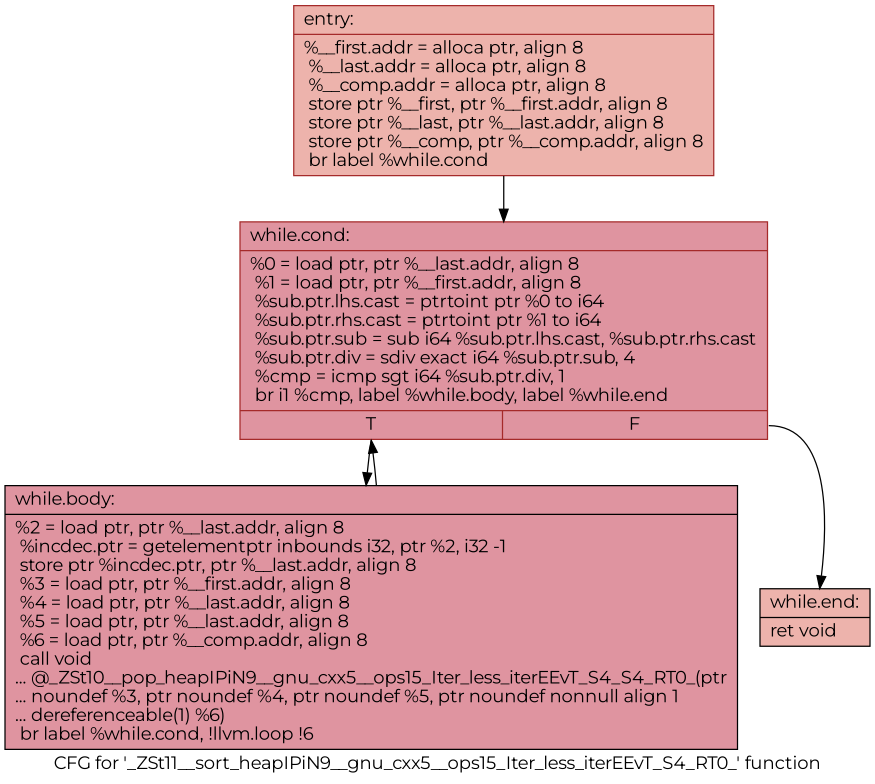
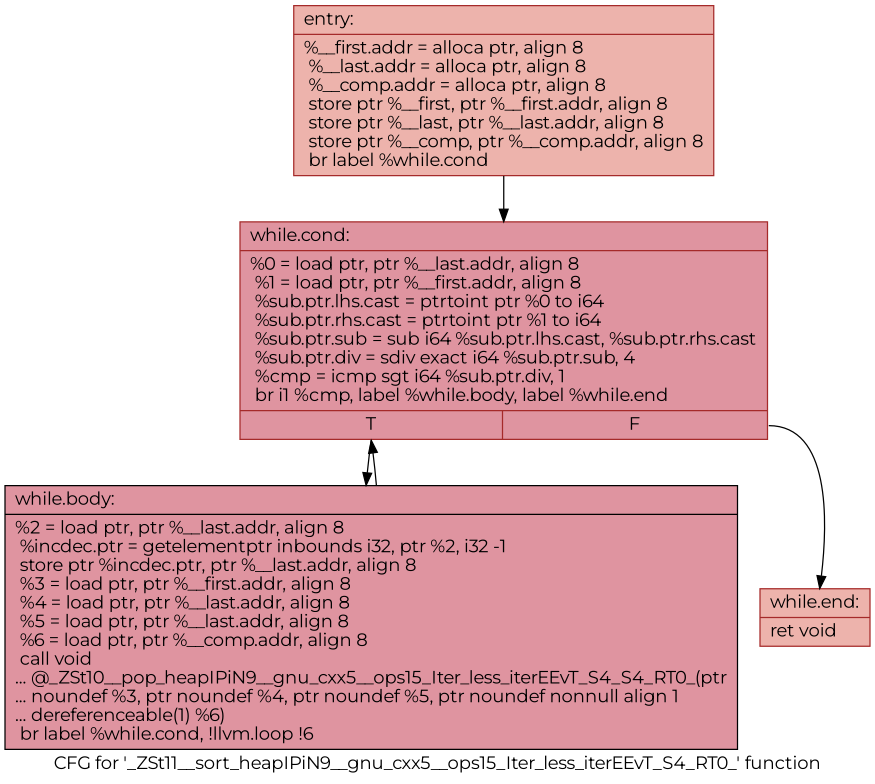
(815, 618) -> (815, 618)
